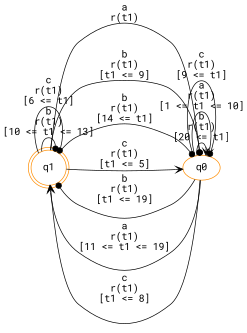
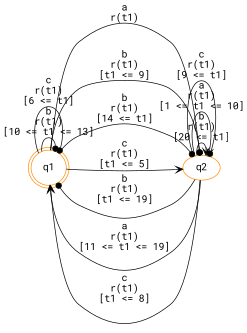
(202, 168) -> (202, 168)
